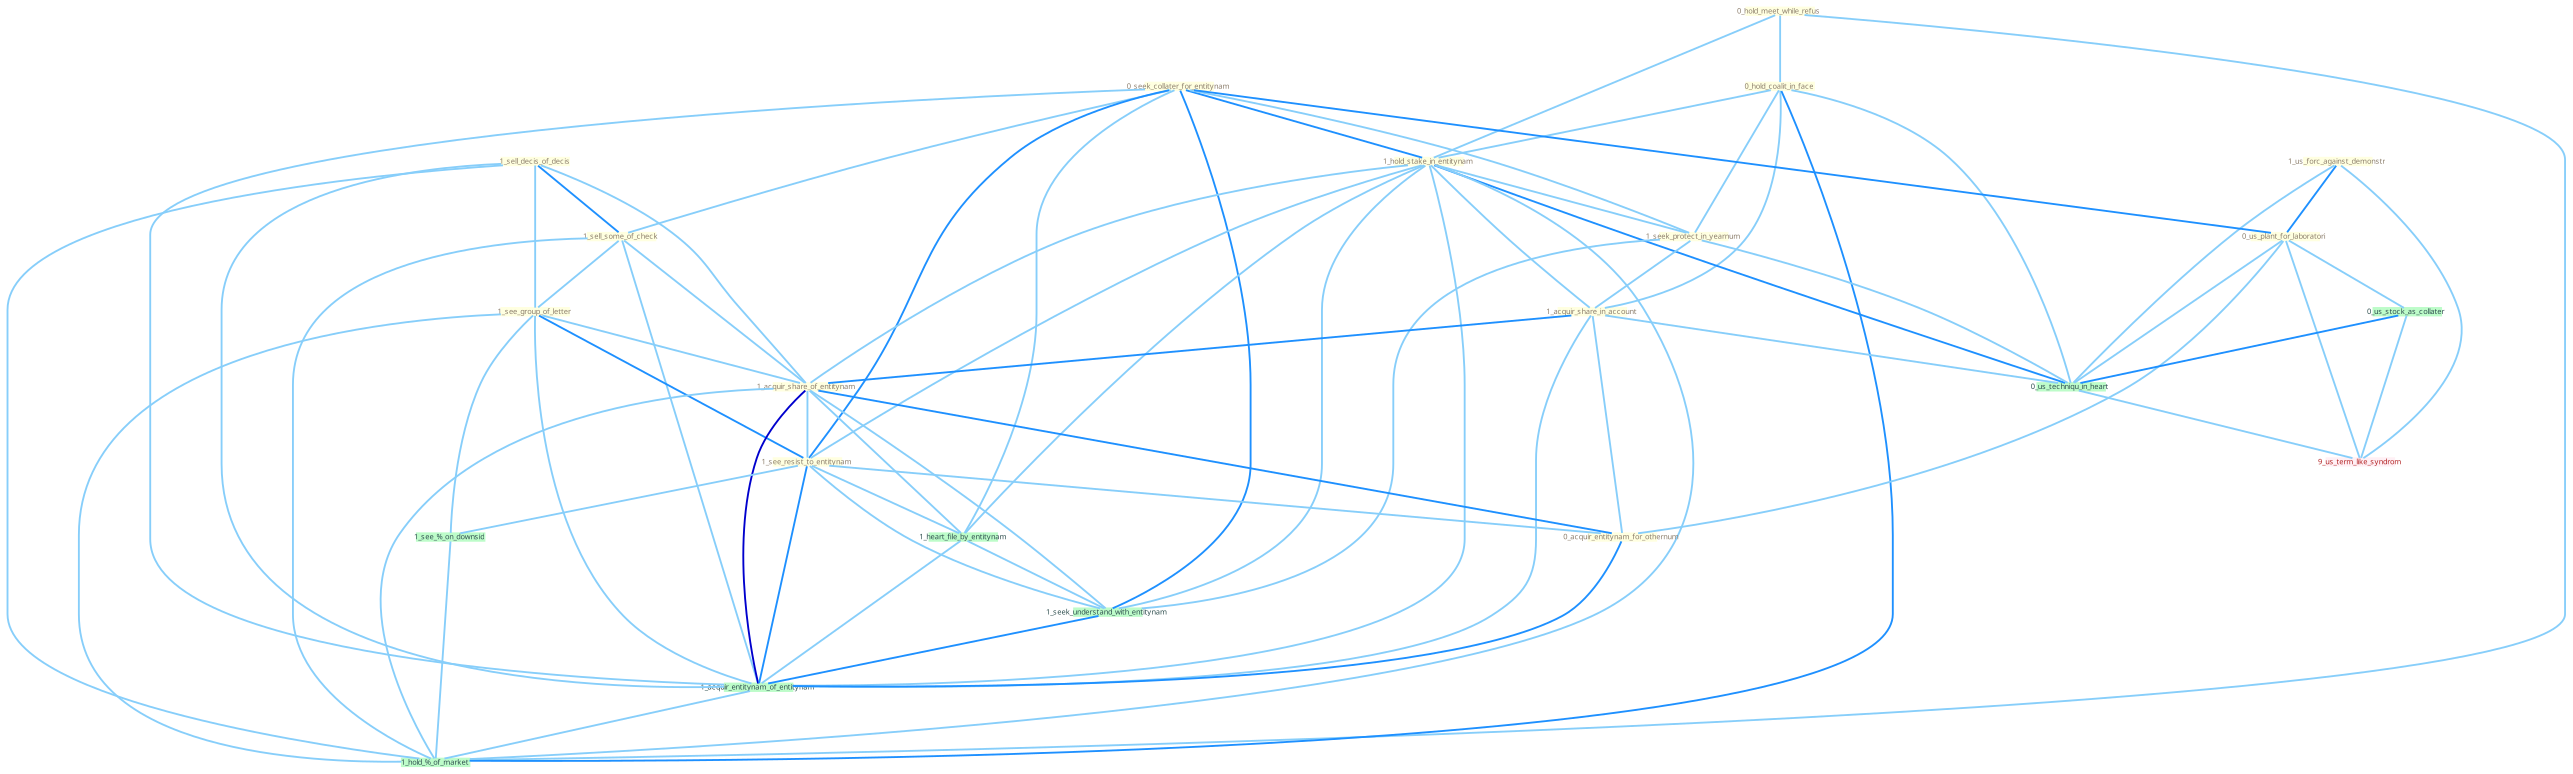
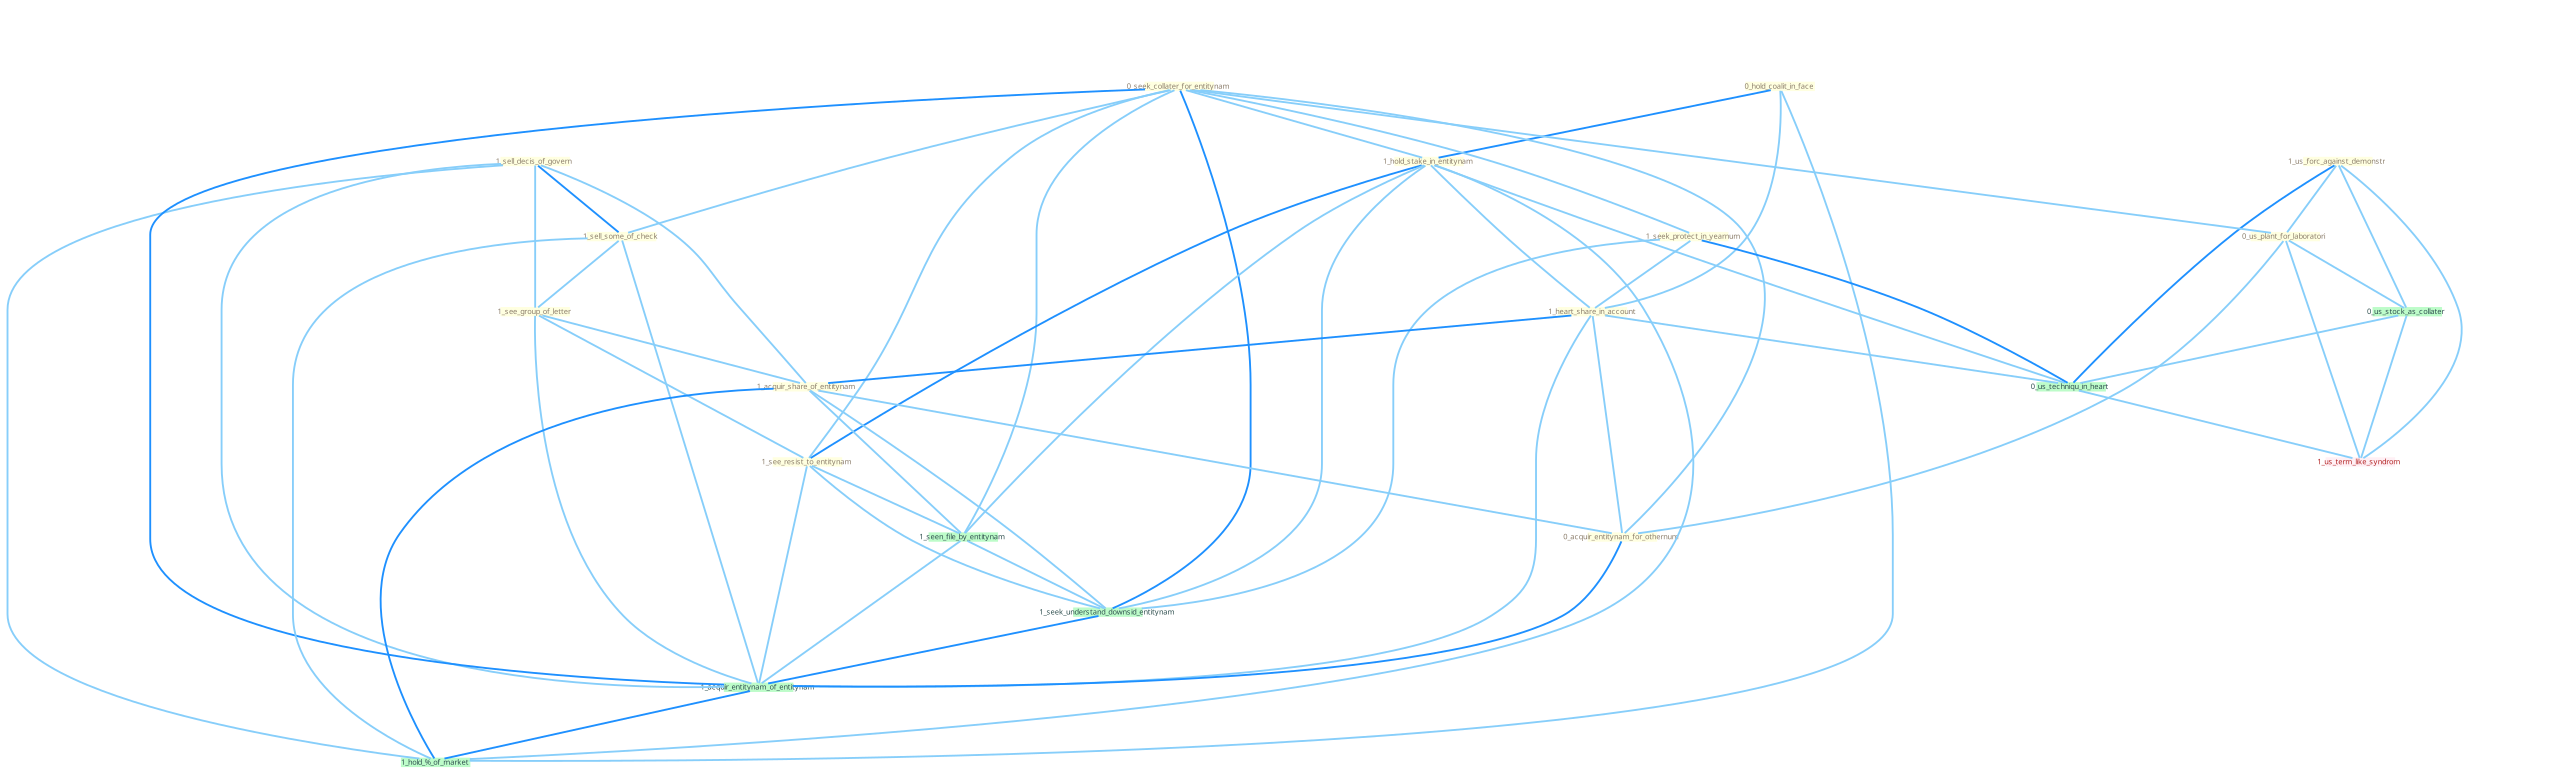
(1780, 11) -> none
(1605, 124) -> (1605, 124)
(1328, 131) -> (1328, 131)
(1743, 151) -> none
(1706, 158) -> (1733, 162)
(535, 161) -> (535, 161)
(1971, 181) -> none
(231, 185) -> (231, 185)
(1561, 199) -> none
(2312, 199) -> (2312, 199)
(947, 228) -> (947, 228)
(1093, 229) -> none
none -> (2373, 236)
(2196, 265) -> (2196, 265)
(1749, 277) -> (1749, 277)
(1106, 290) -> (1106, 290)
(1890, 297) -> (1890, 297)
(714, 312) -> none
(1592, 312) -> (1592, 312)
(2178, 312) -> none
(2239, 349) -> (2239, 349)
(651, 376) -> (651, 376)
(807, 424) -> none
(1215, 462) -> (1215, 462)
(2360, 462) -> (2360, 462)
(476, 464) -> (463, 474)
(1215, 500) -> (1651, 176)
(84, 510) -> none
(744, 529) -> none
(451, 537) -> none
(963, 537) -> (963, 537)
(783, 575) -> (783, 575)
(1108, 612) -> (1108, 612)
(1335, 633) -> none
(1612, 711) -> (1463, 729)
(597, 725) -> (597, 725)
